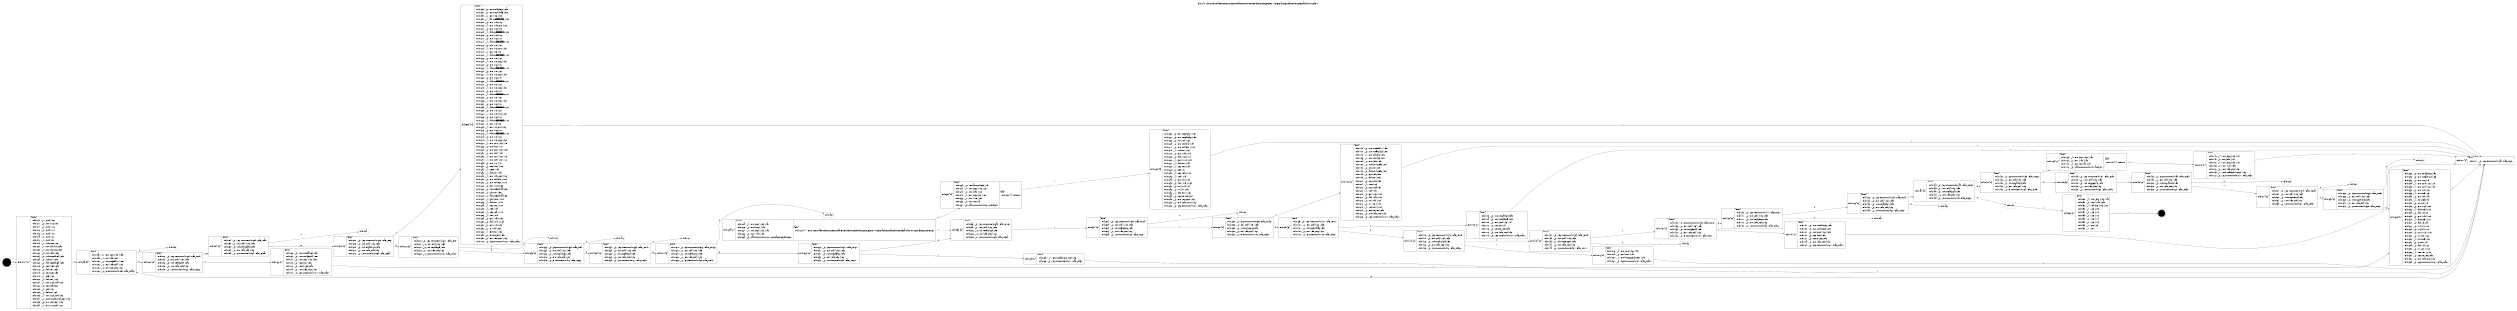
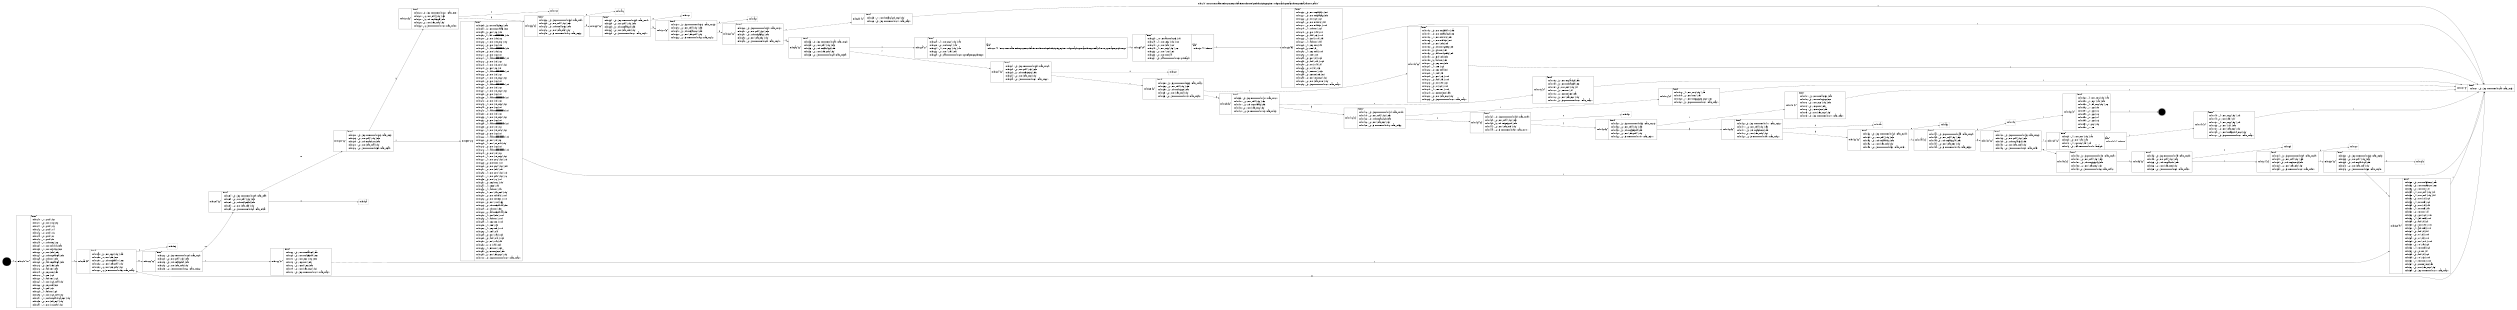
(942, 230) -> (881, 48)
